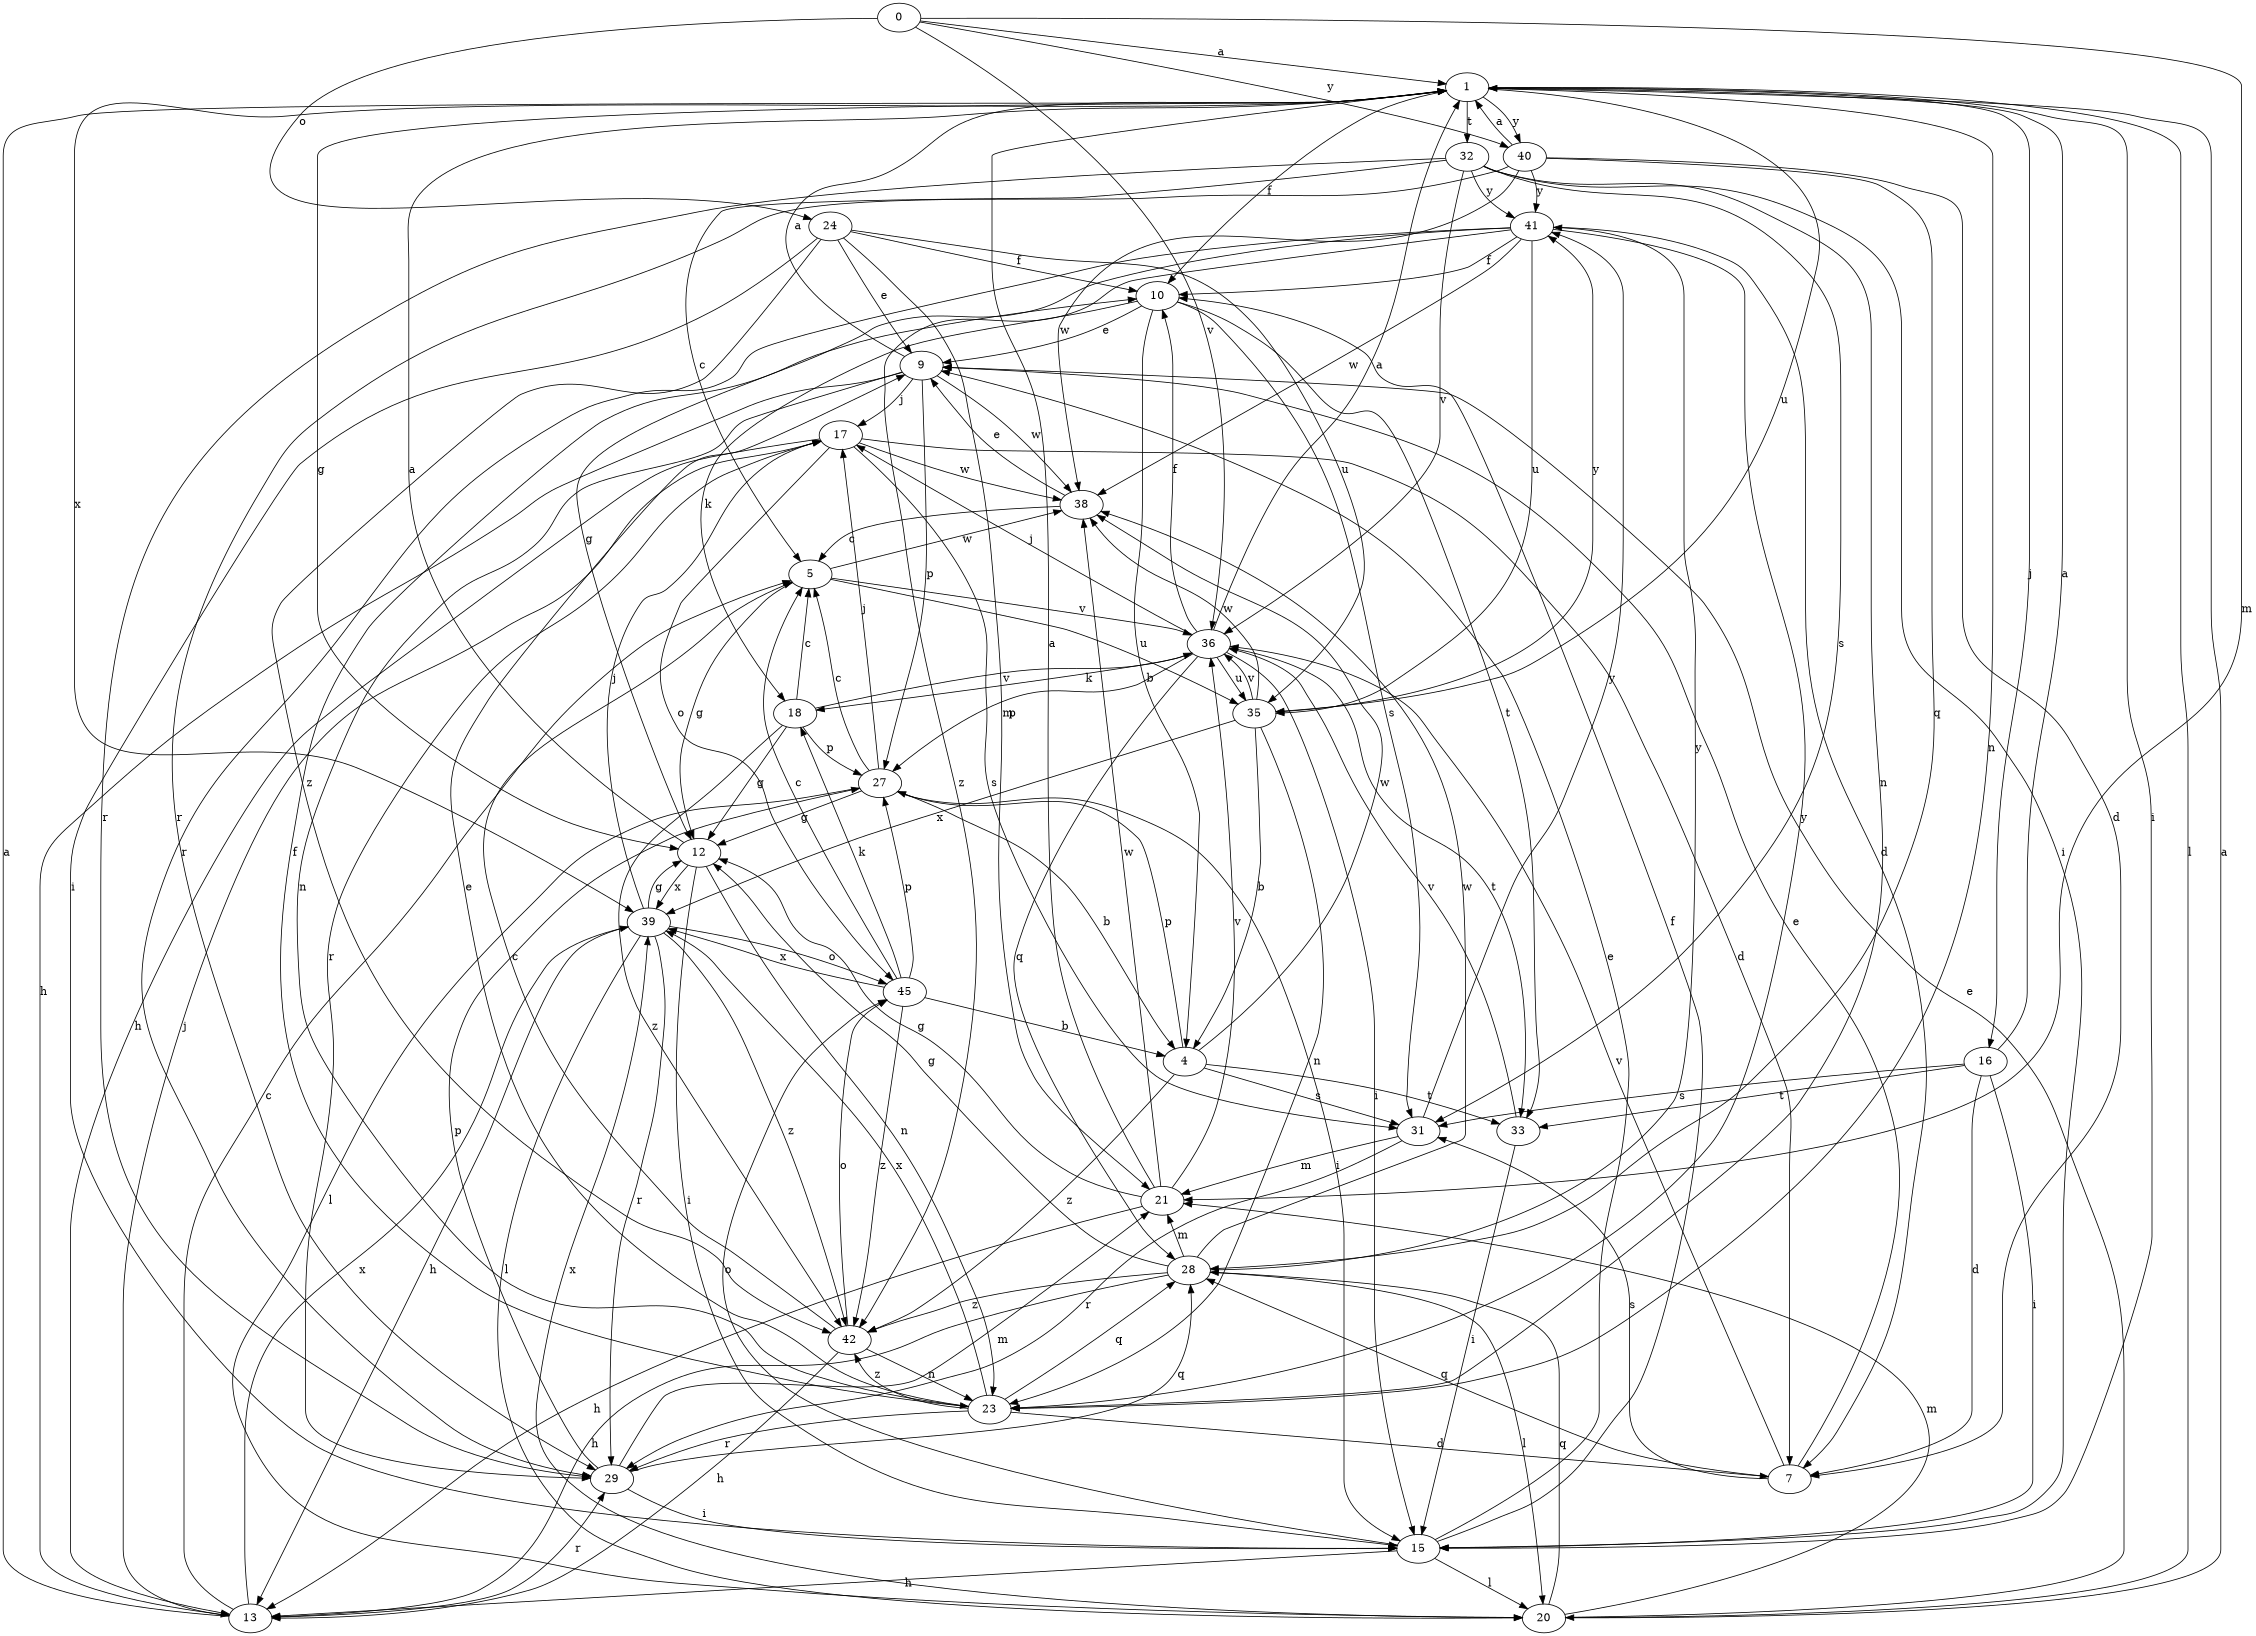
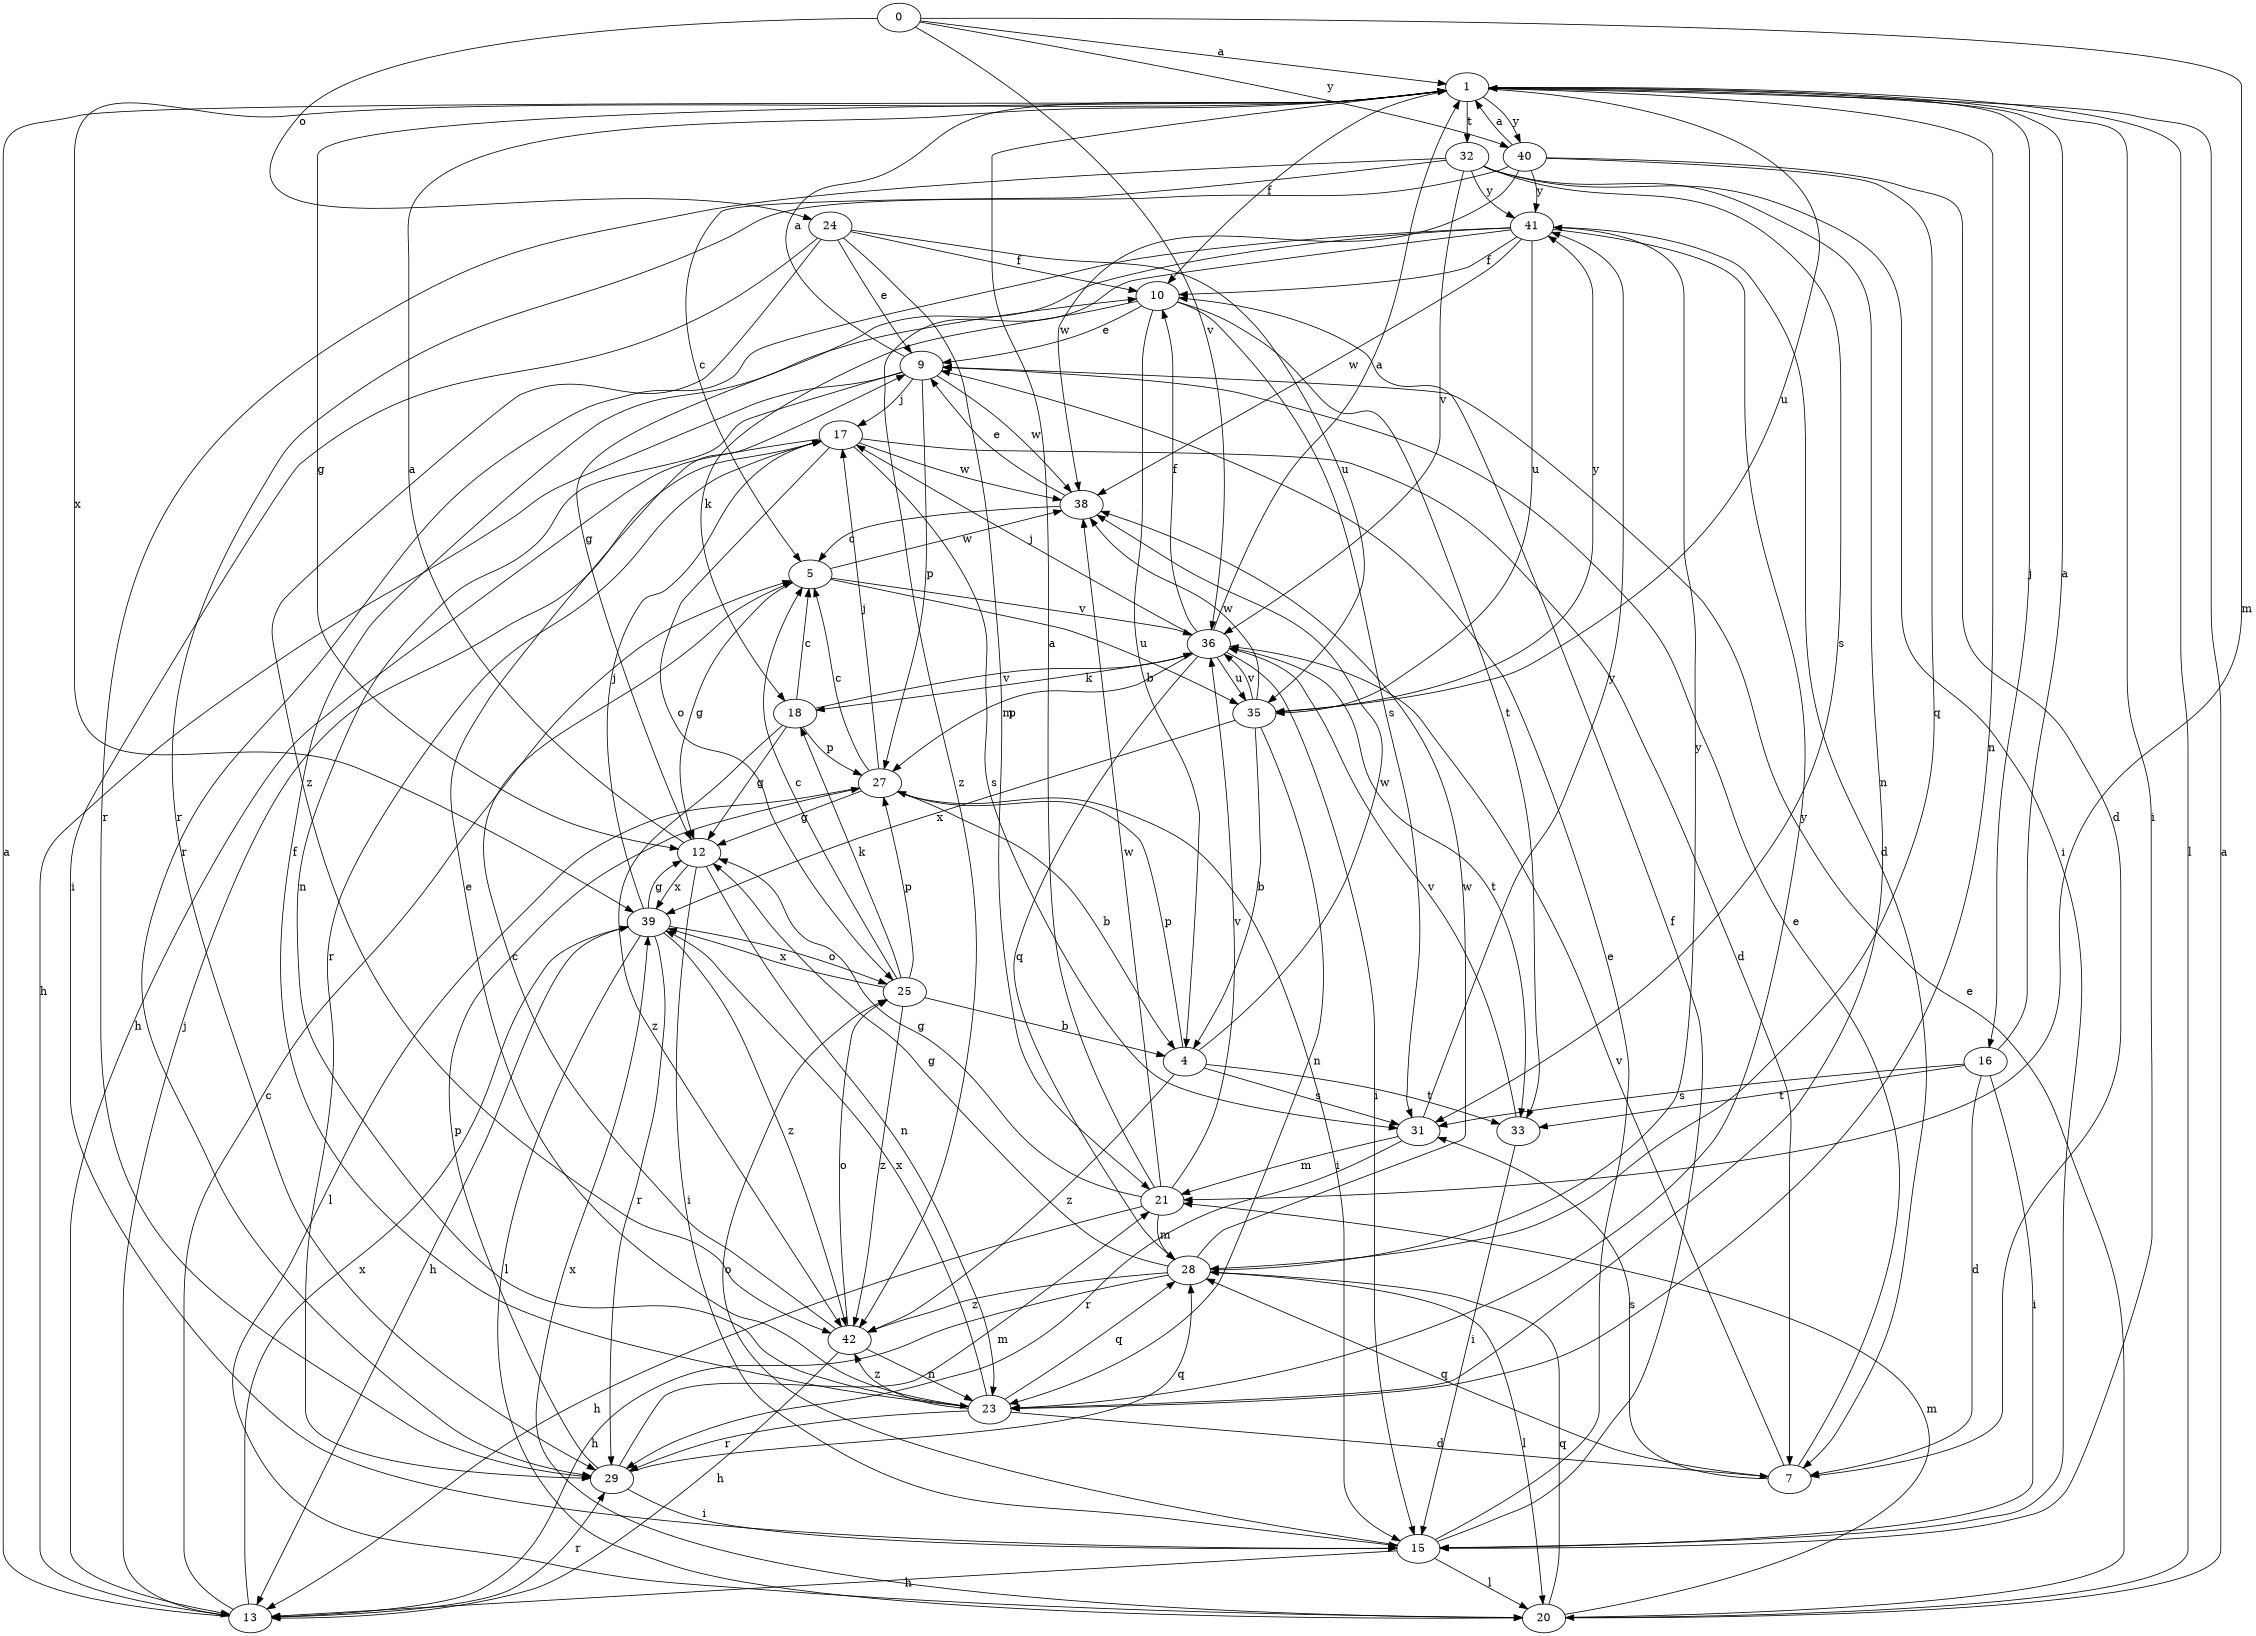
(905, 992) -> (905, 992)
(1177, 1239) -> (1158, 1234)
